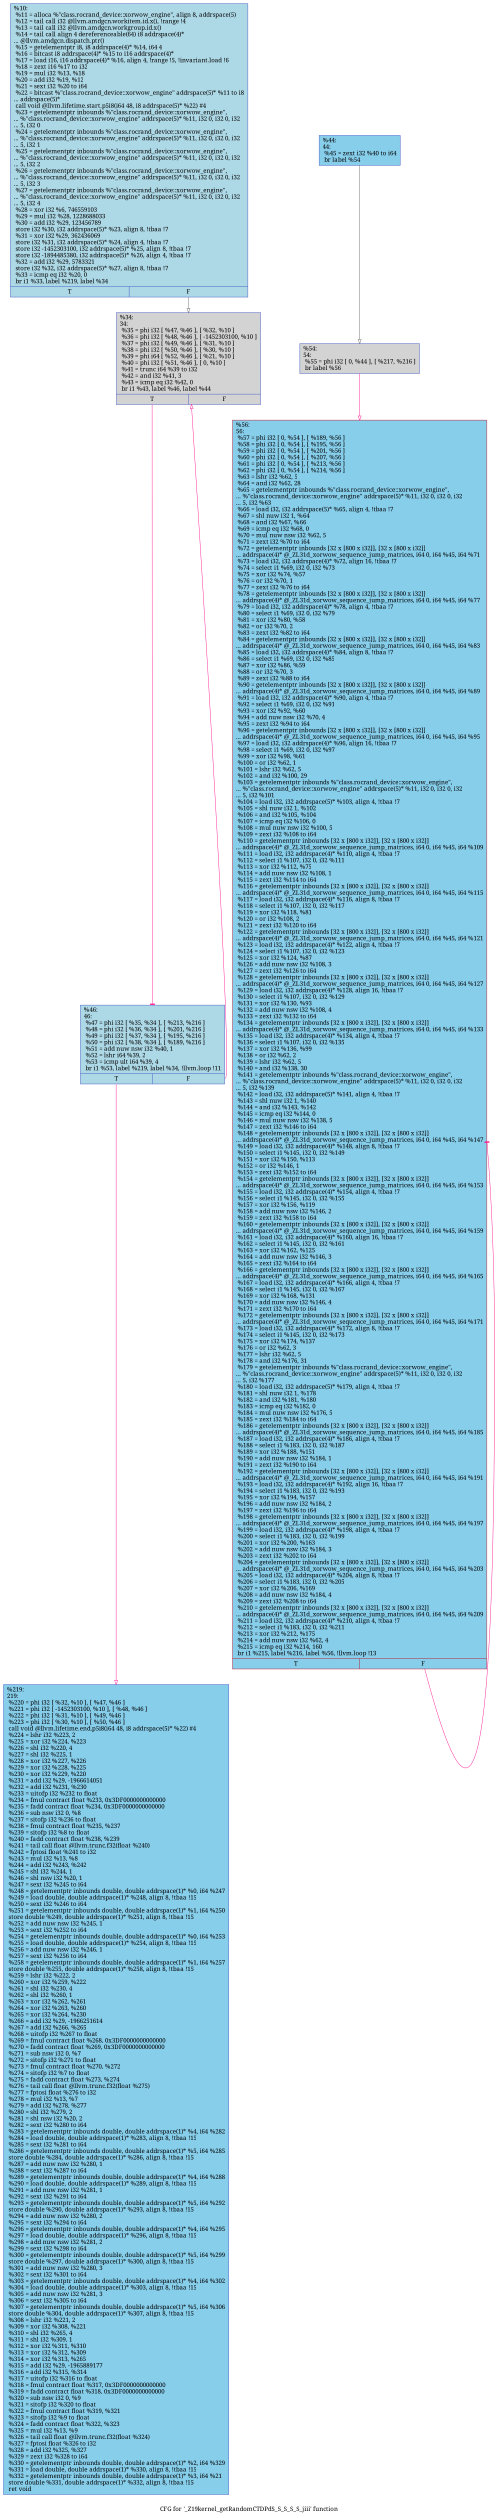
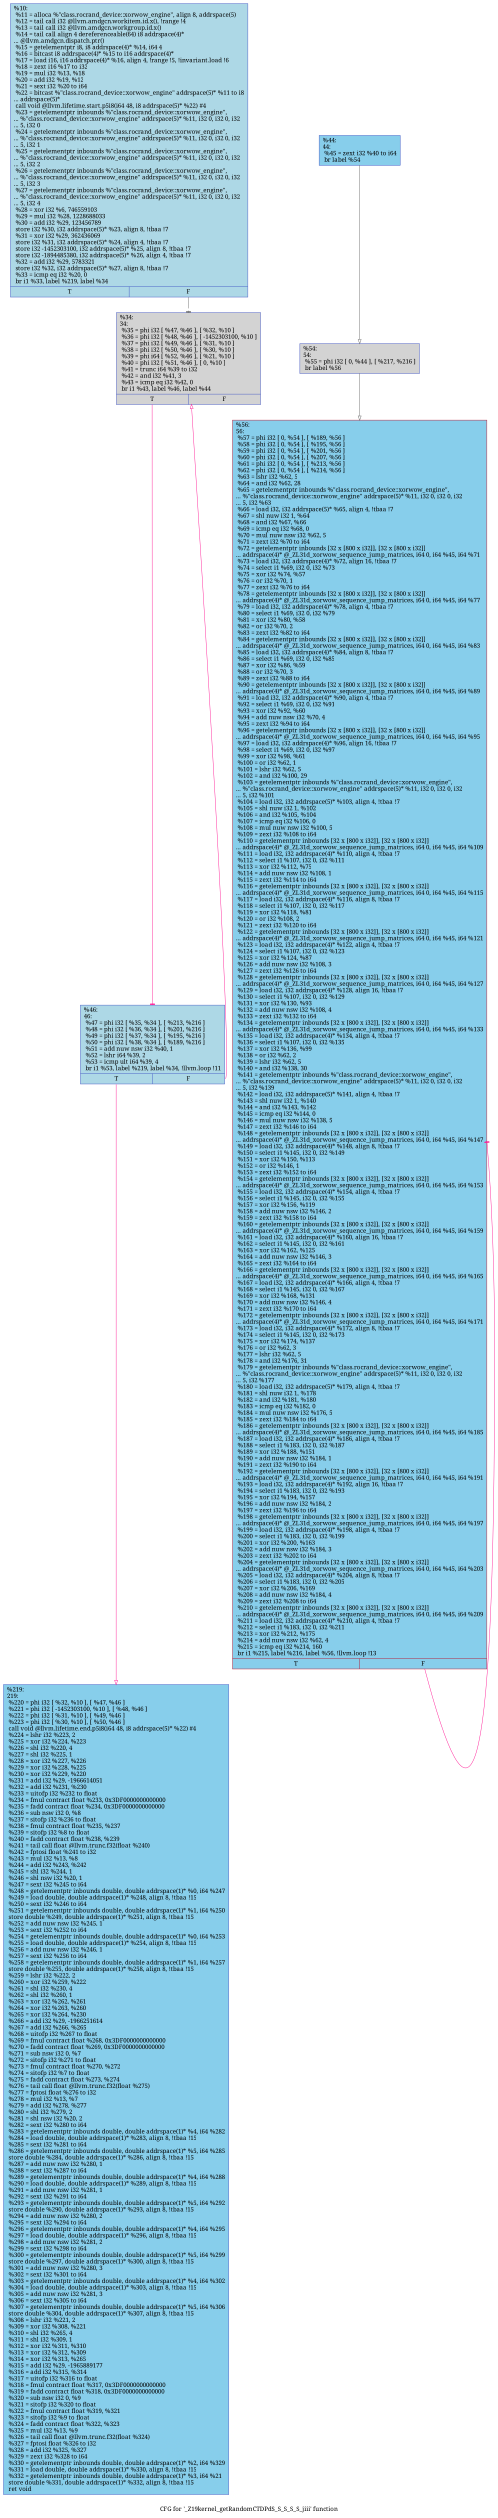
(188, 303) -> (188, 303)
(360, 395) -> (360, 395)
